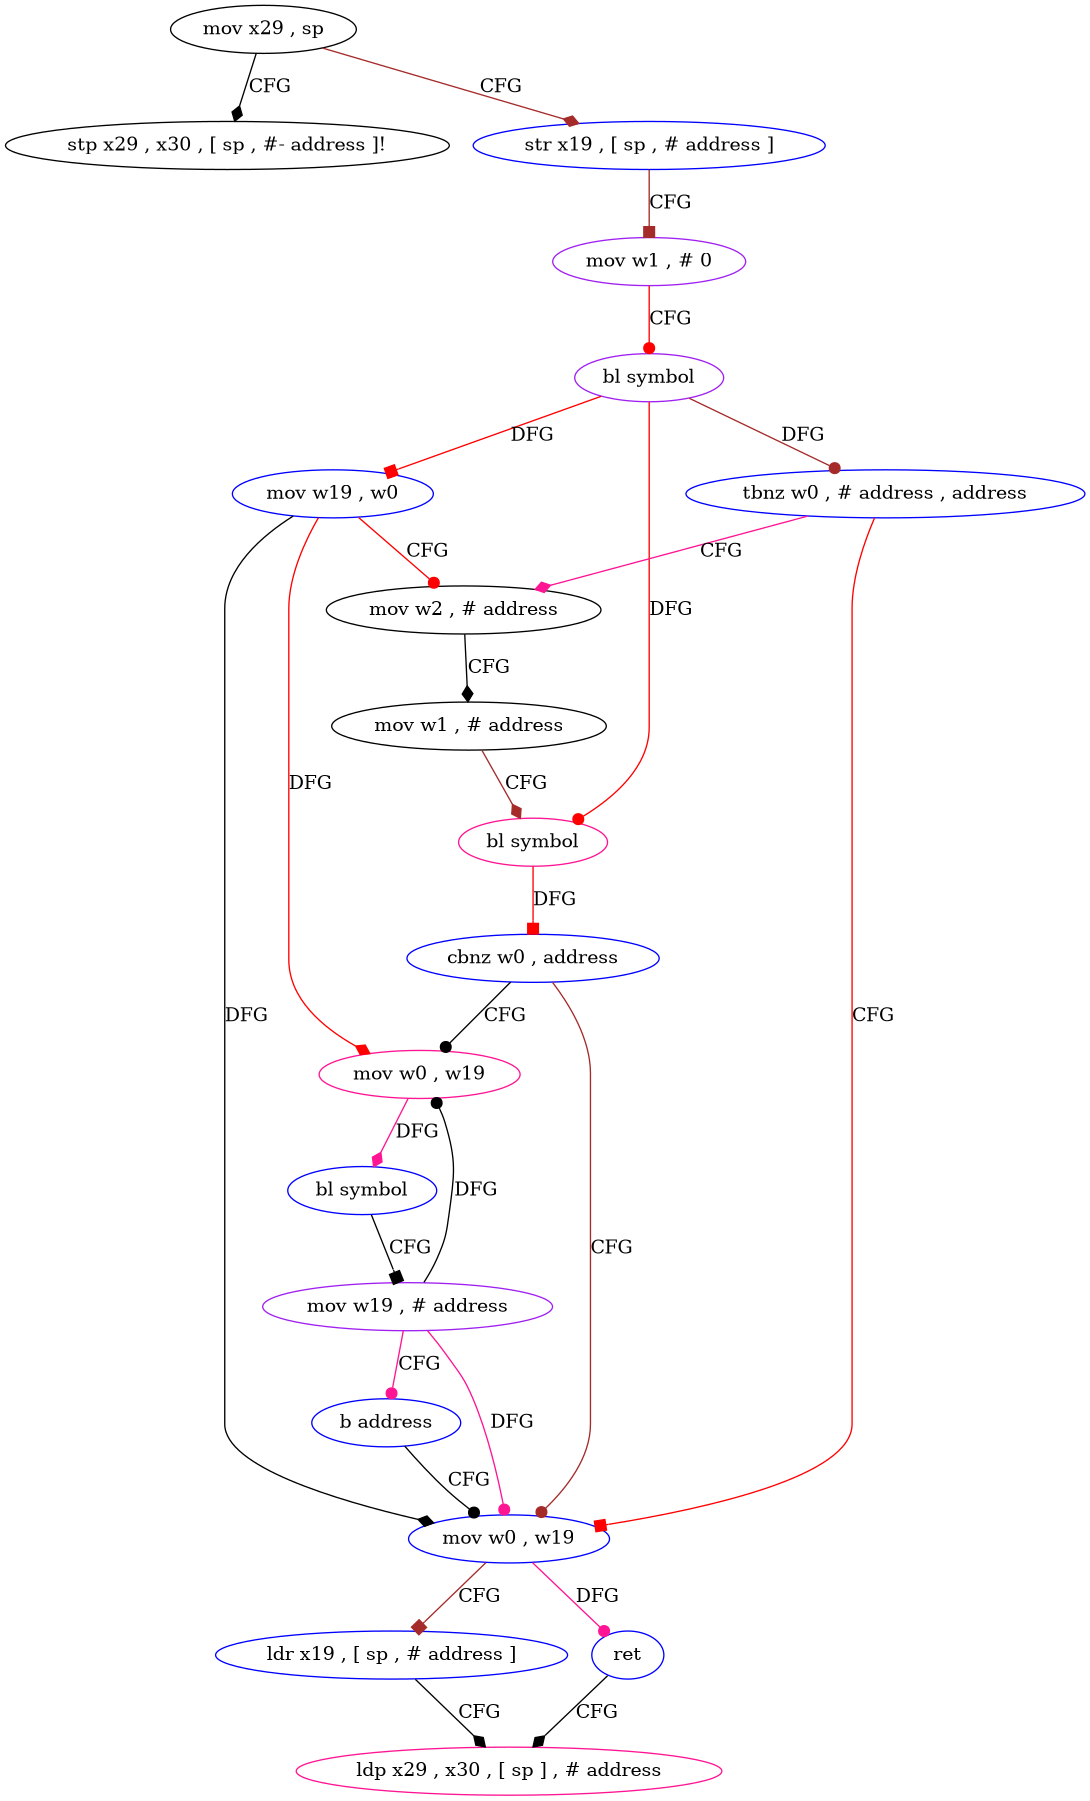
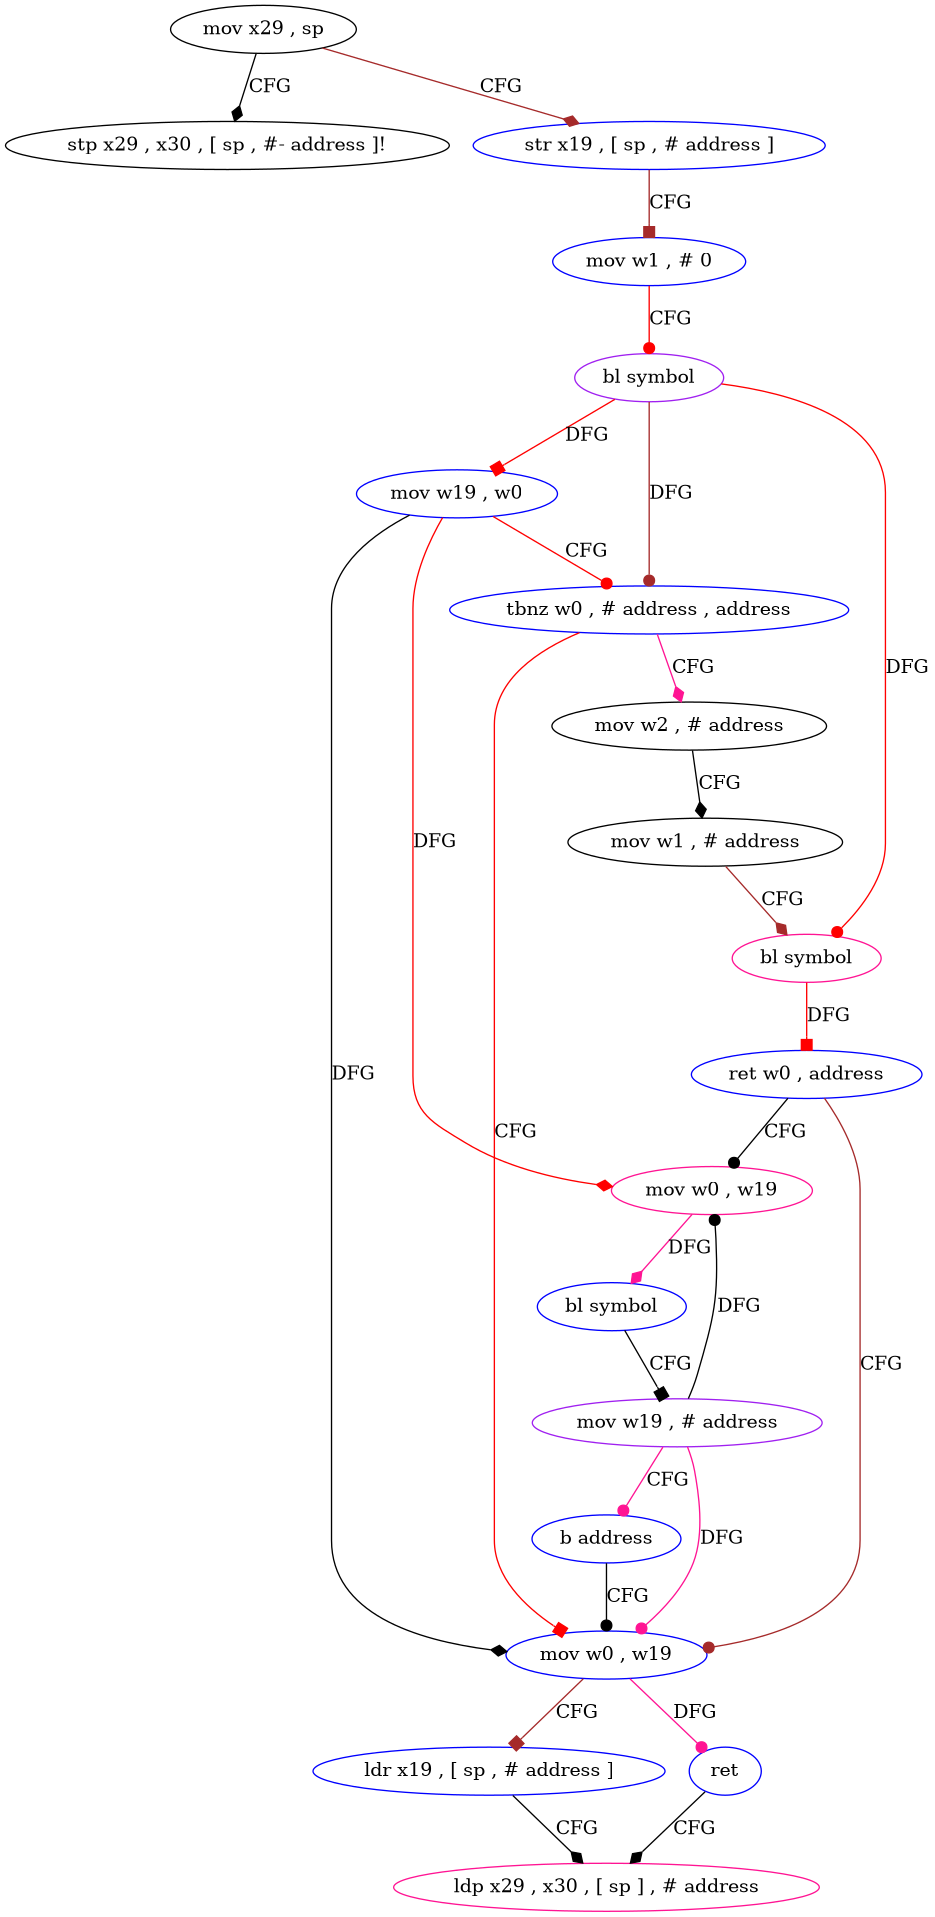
(649, 262) -> (649, 262)
(394, 548) -> (547, 549)
(533, 958) -> (807, 1074)
